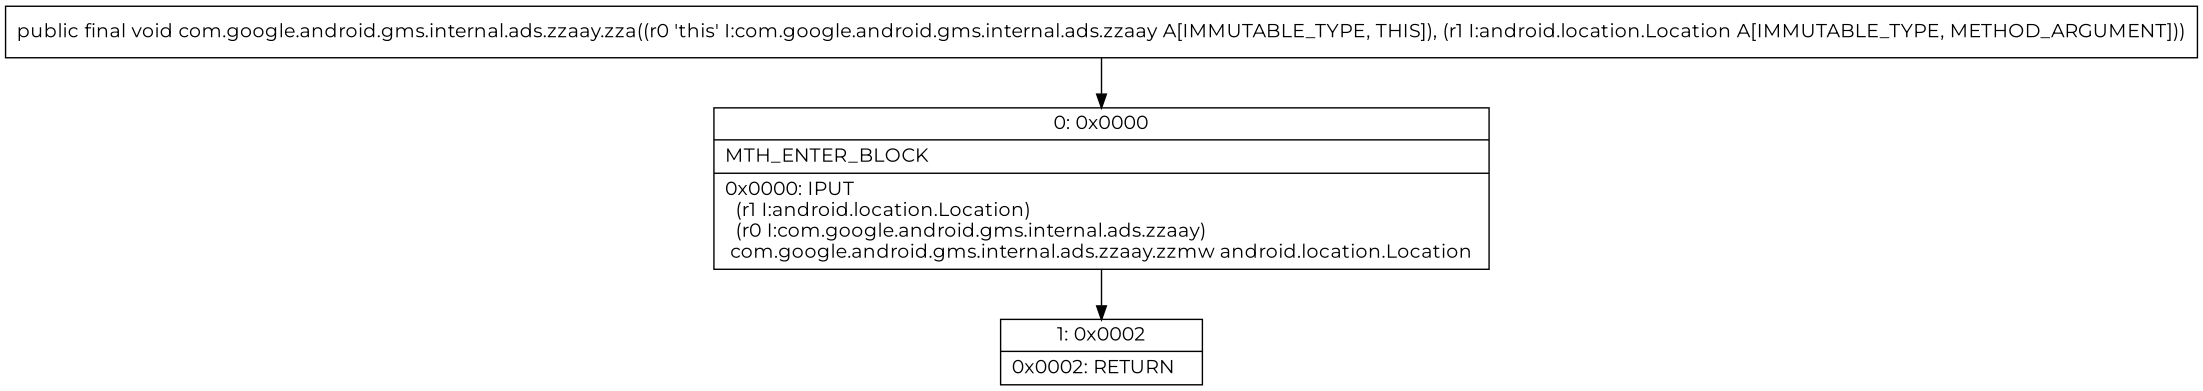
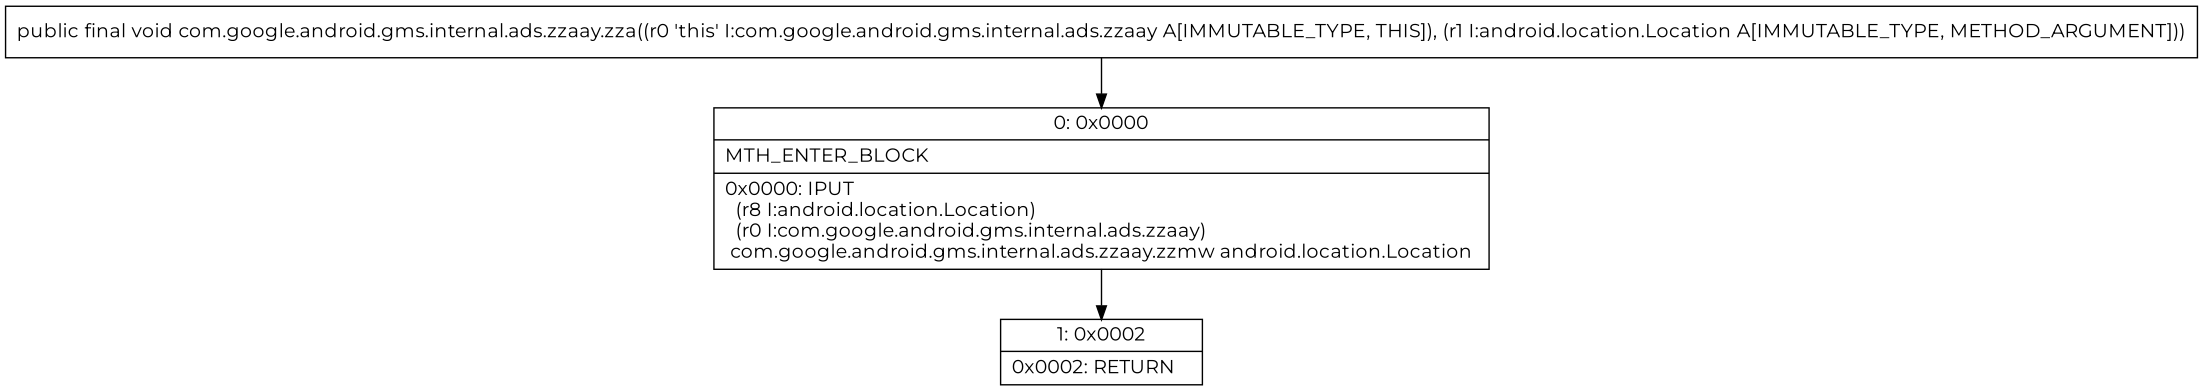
(878, 210) -> (881, 210)
